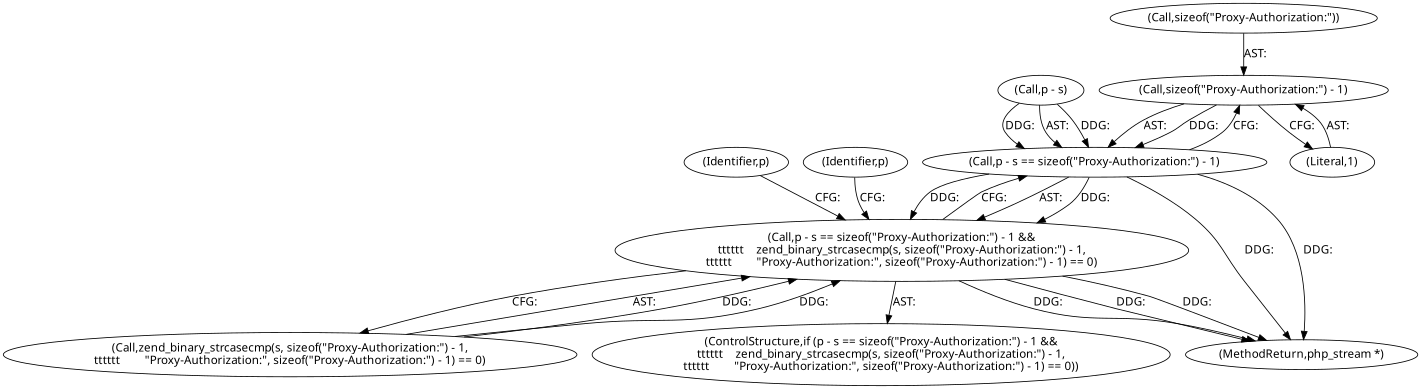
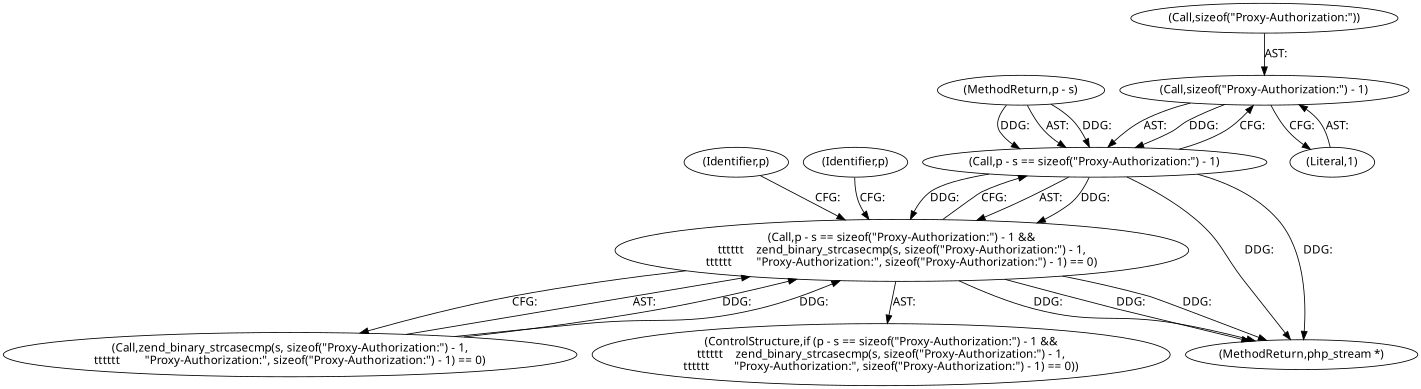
(1041, 90) -> (1021, 90)
